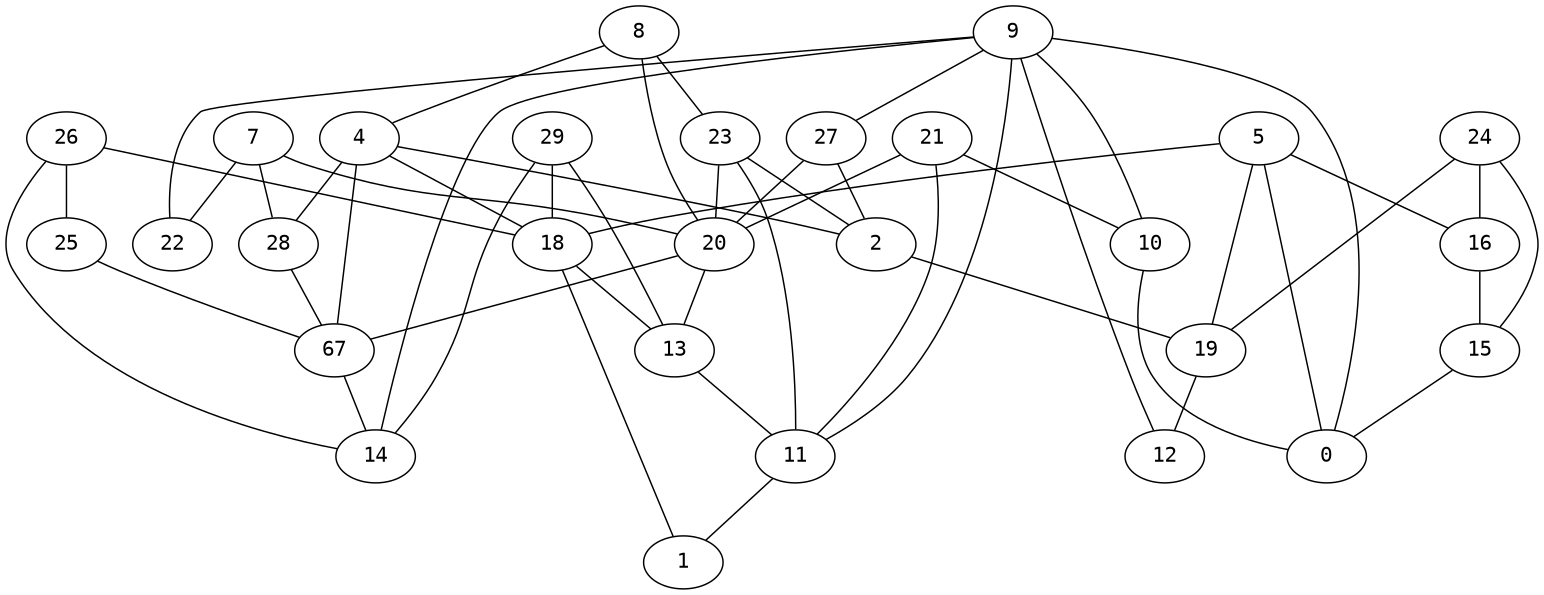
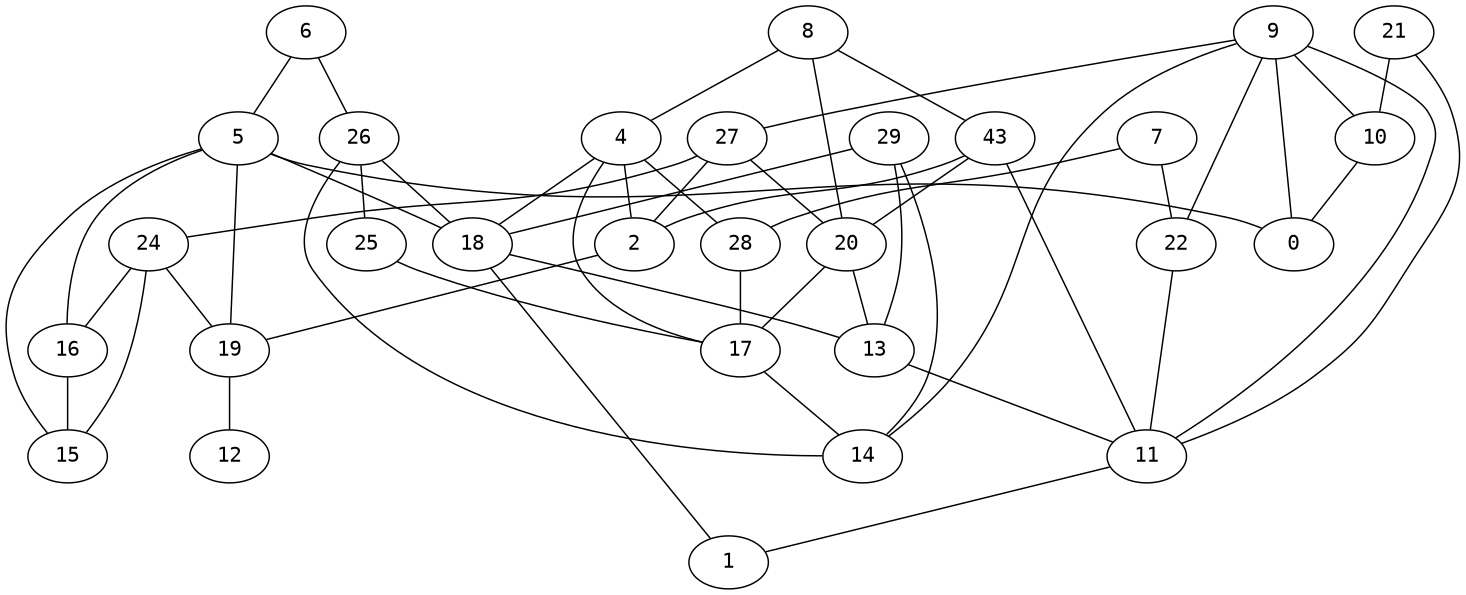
none -> (306, 32)
(720, 138) -> (995, 138)
(854, 177) -> none
(439, 195) -> none
none -> (444, 204)
(1083, 246) -> none
(334, 350) -> (740, 350)
none -> (1161, 350)
(1403, 403) -> (36, 252)
